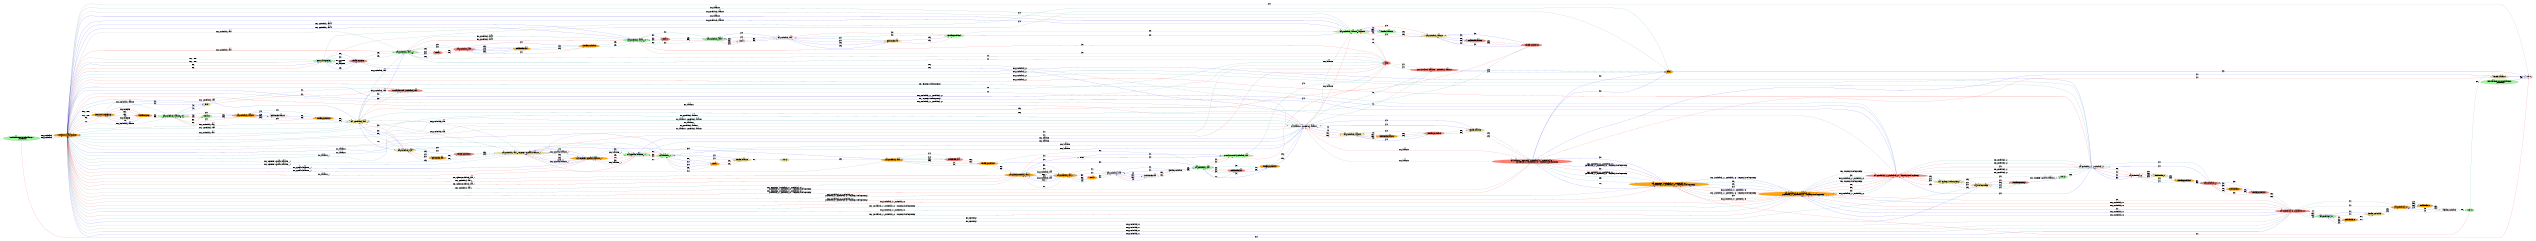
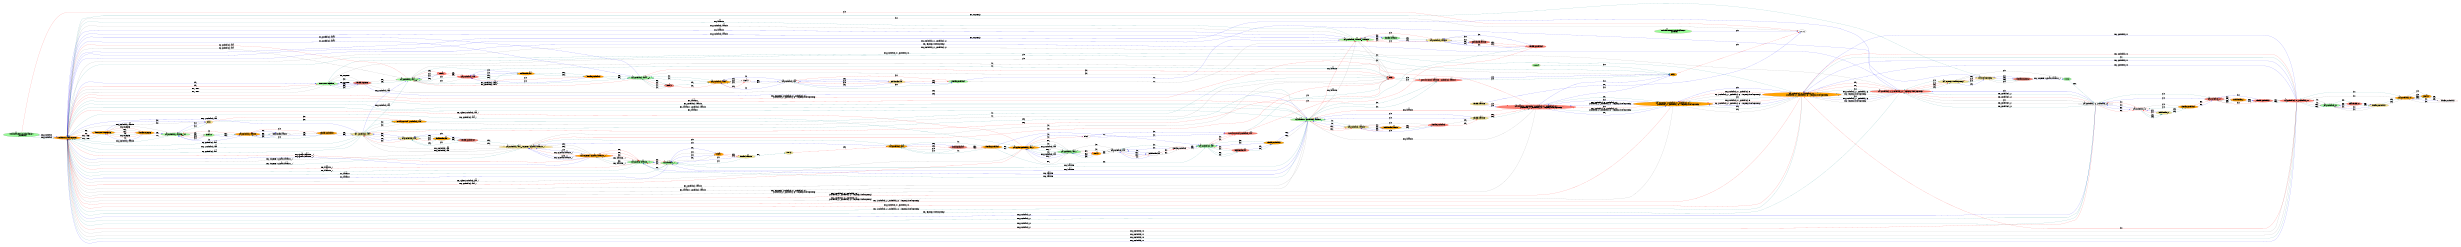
(715, 39) -> (719, 82)
(324, 61) -> (327, 84)
none -> (1536, 65)
(2499, 82) -> (1673, 31)
(405, 91) -> (409, 122)
(144, 116) -> (145, 133)
(1304, 126) -> (1308, 120)
(1236, 156) -> (1240, 133)
(1065, 176) -> (1069, 152)
(2006, 177) -> (2010, 71)
(2425, 206) -> (2426, 96)
(2470, 210) -> none
(2350, 220) -> (2354, 104)
